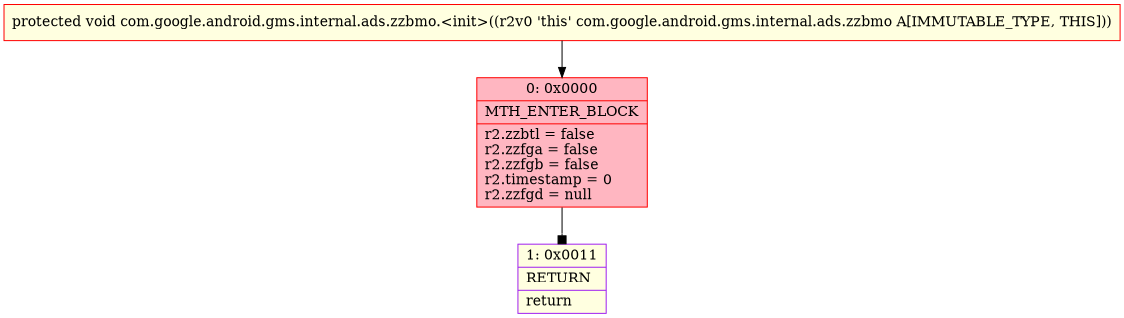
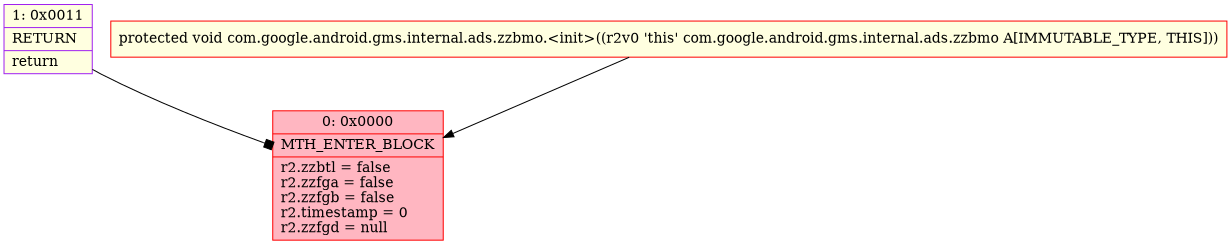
(562, 220) -> (176, 109)
